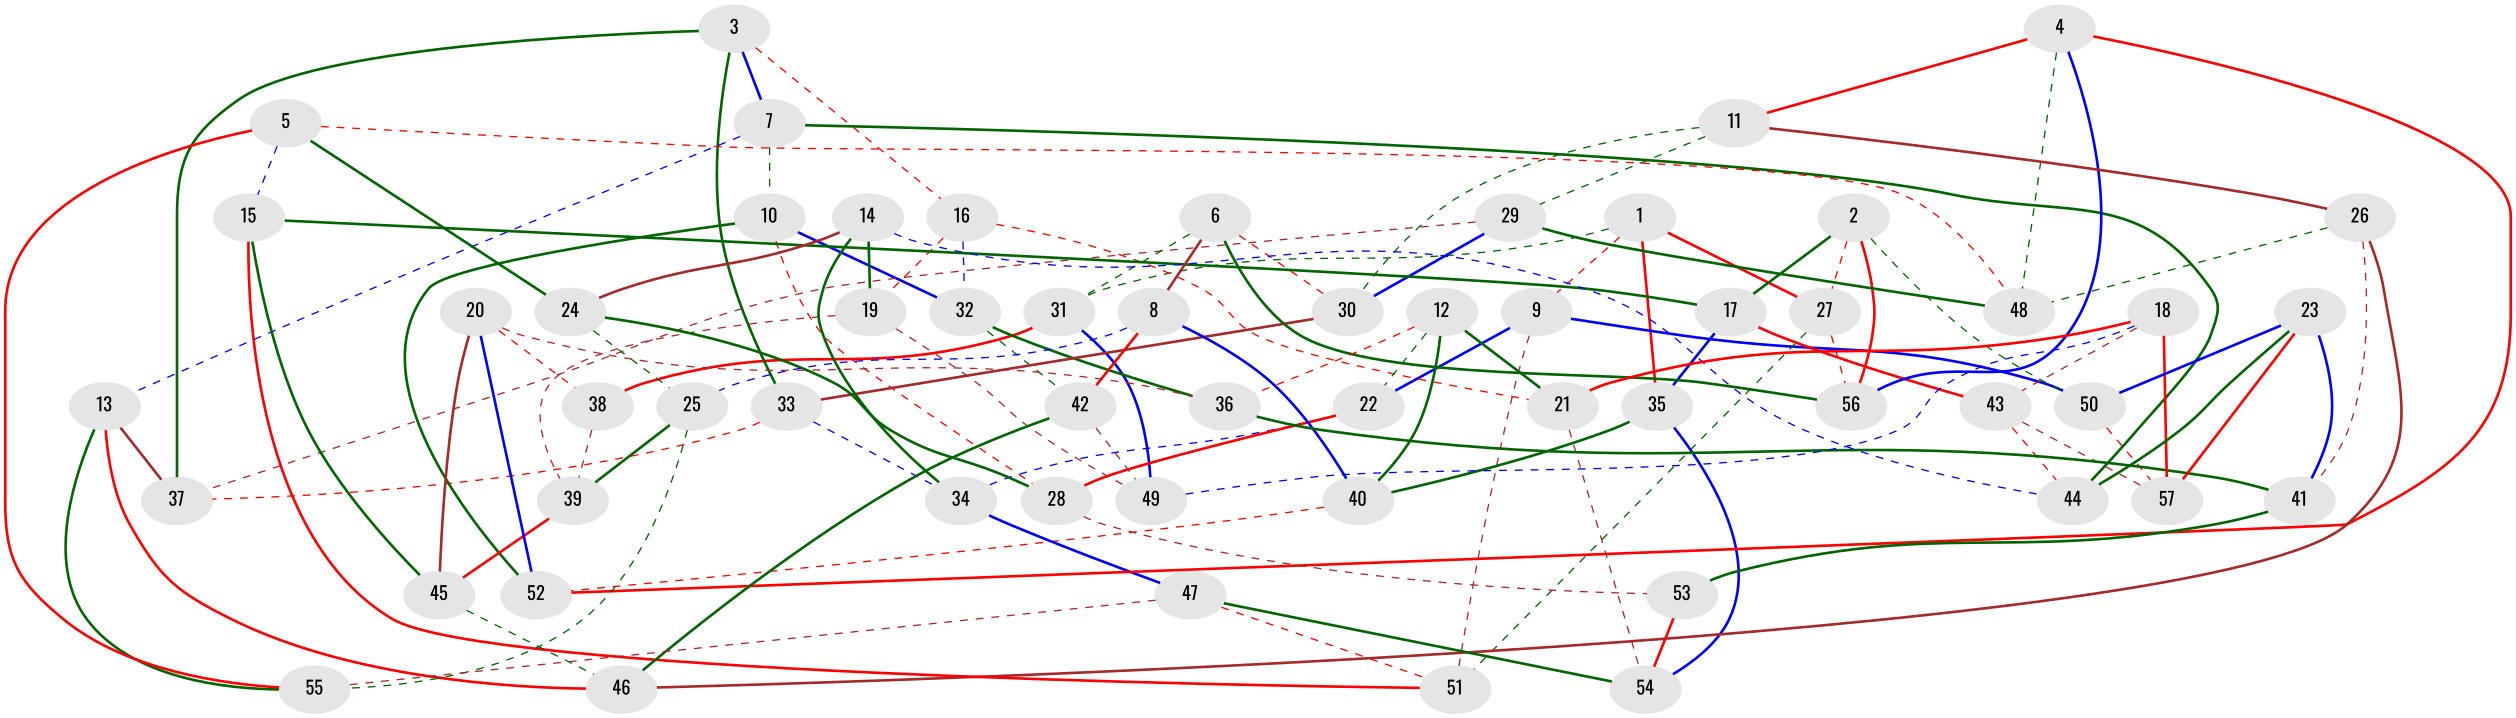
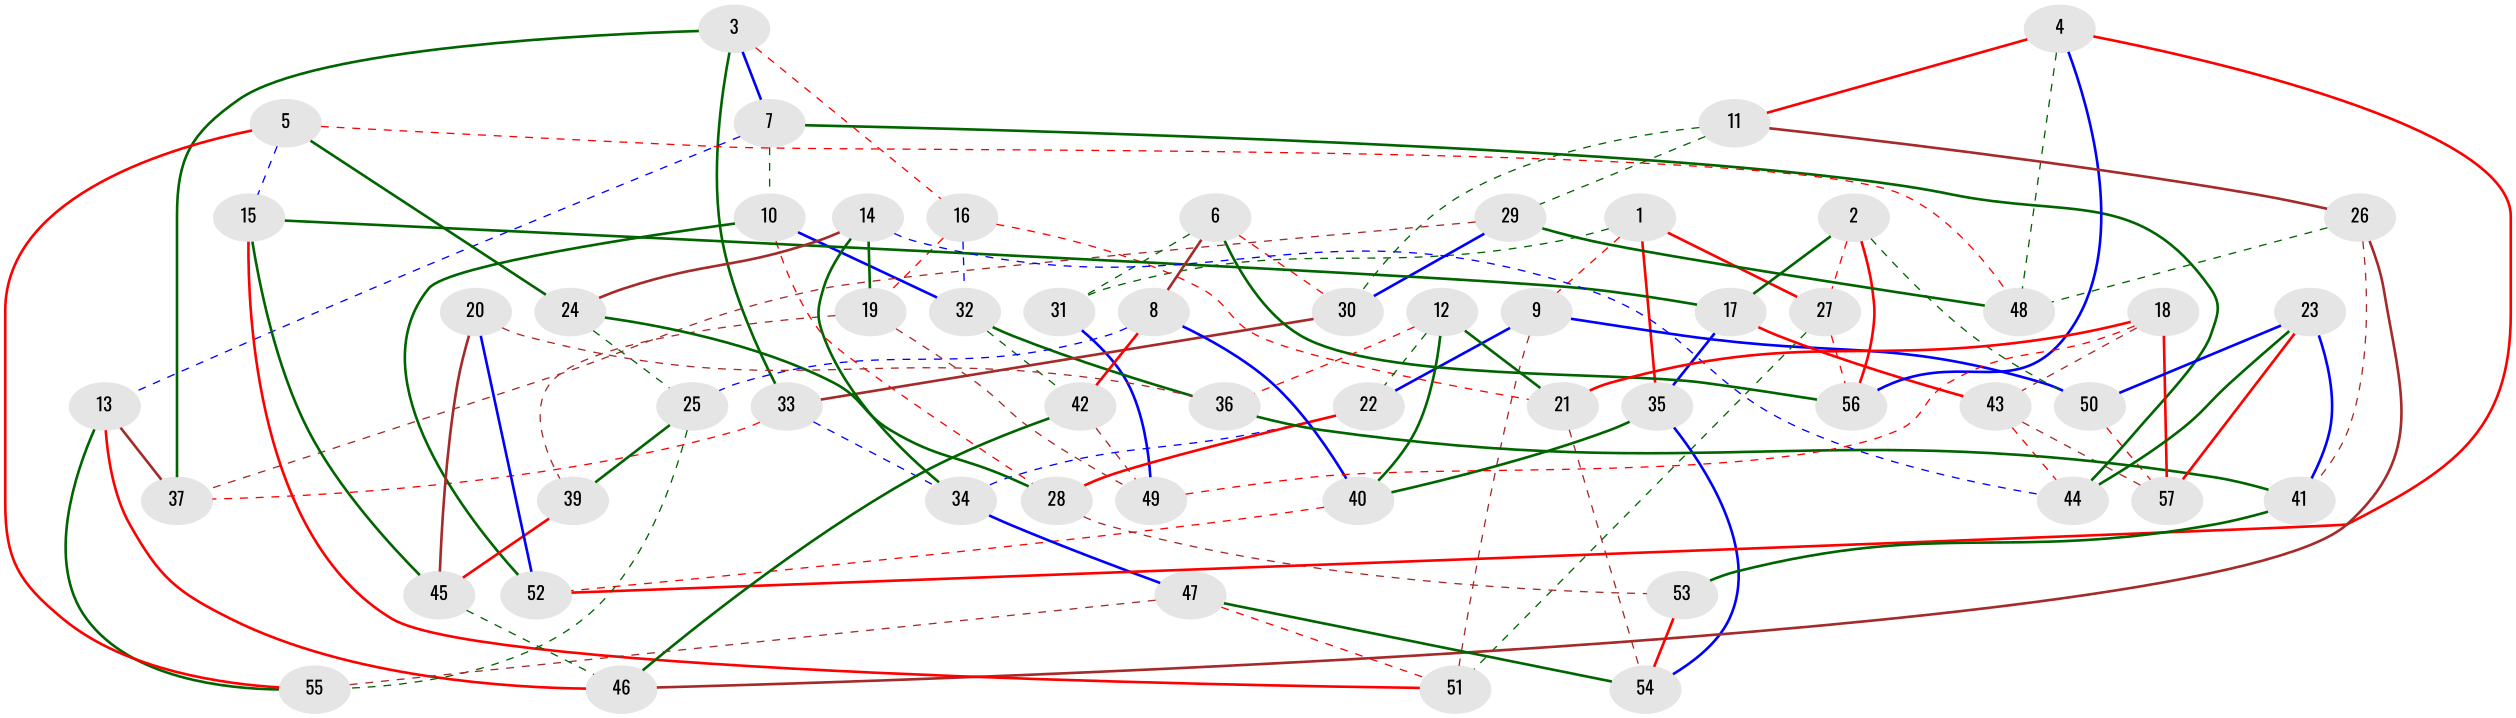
(598, 406) -> none
(1651, 466) -> (1651, 466)
